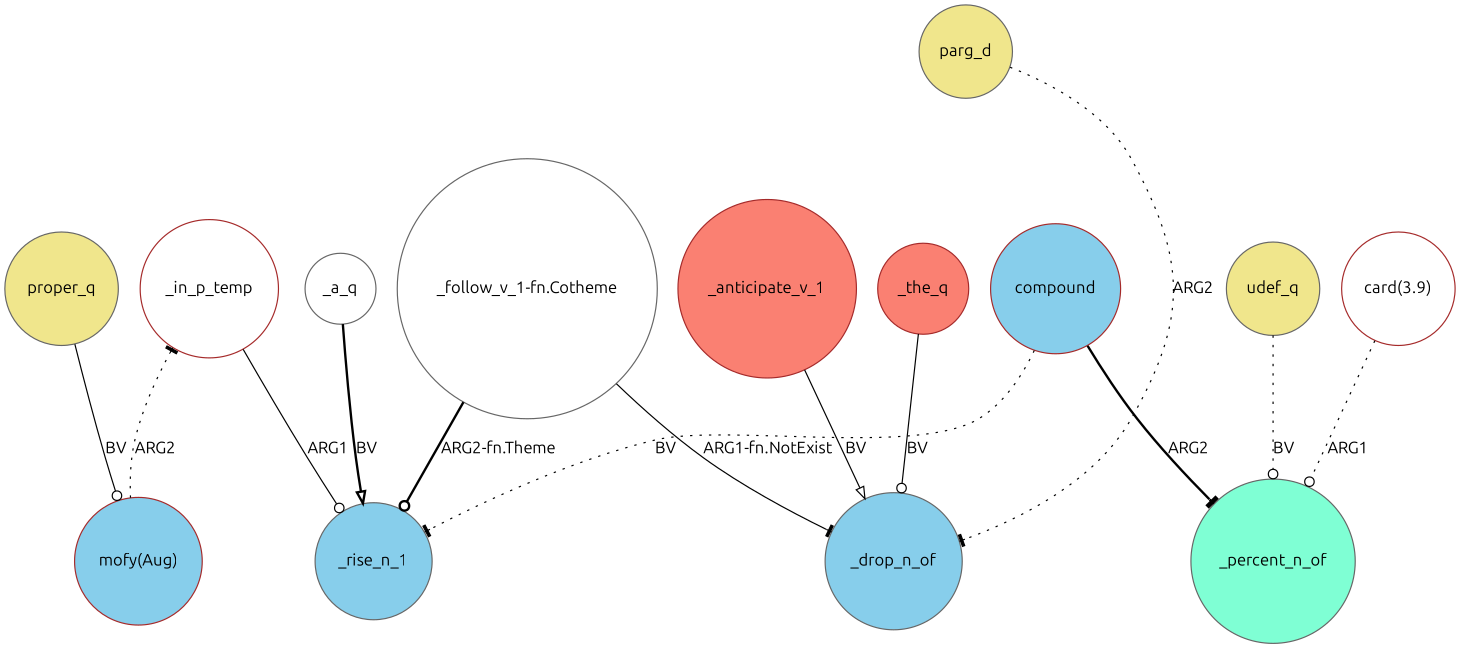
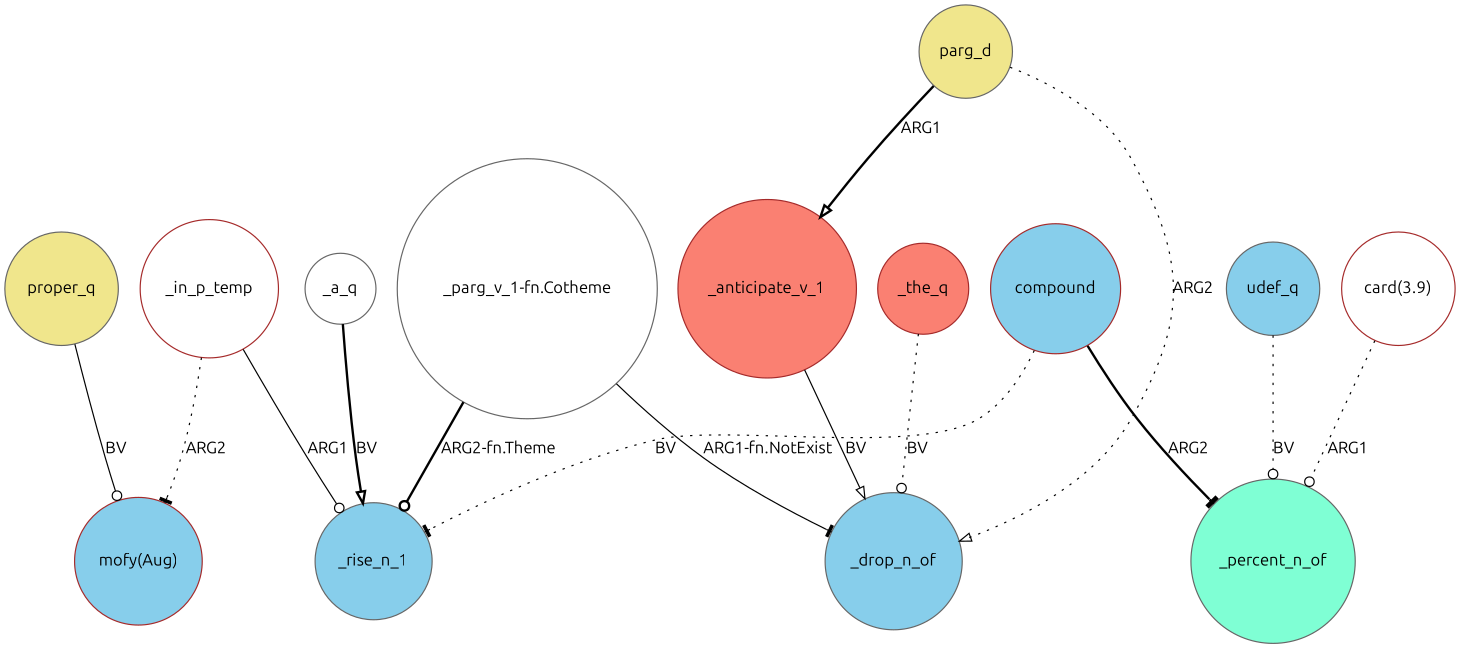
none -> (879, 145)
(527, 289) -> (527, 289)
(1273, 289) -> (1273, 289)
(1171, 316) -> (1171, 316)
(910, 409) -> (910, 409)
(140, 423) -> (188, 429)
